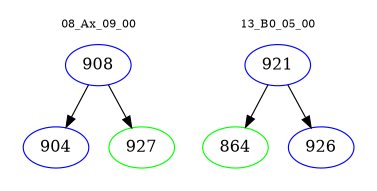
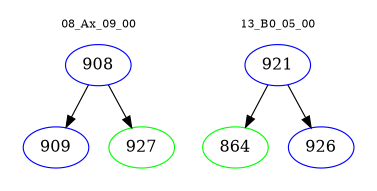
(56, 147) -> (56, 147)
